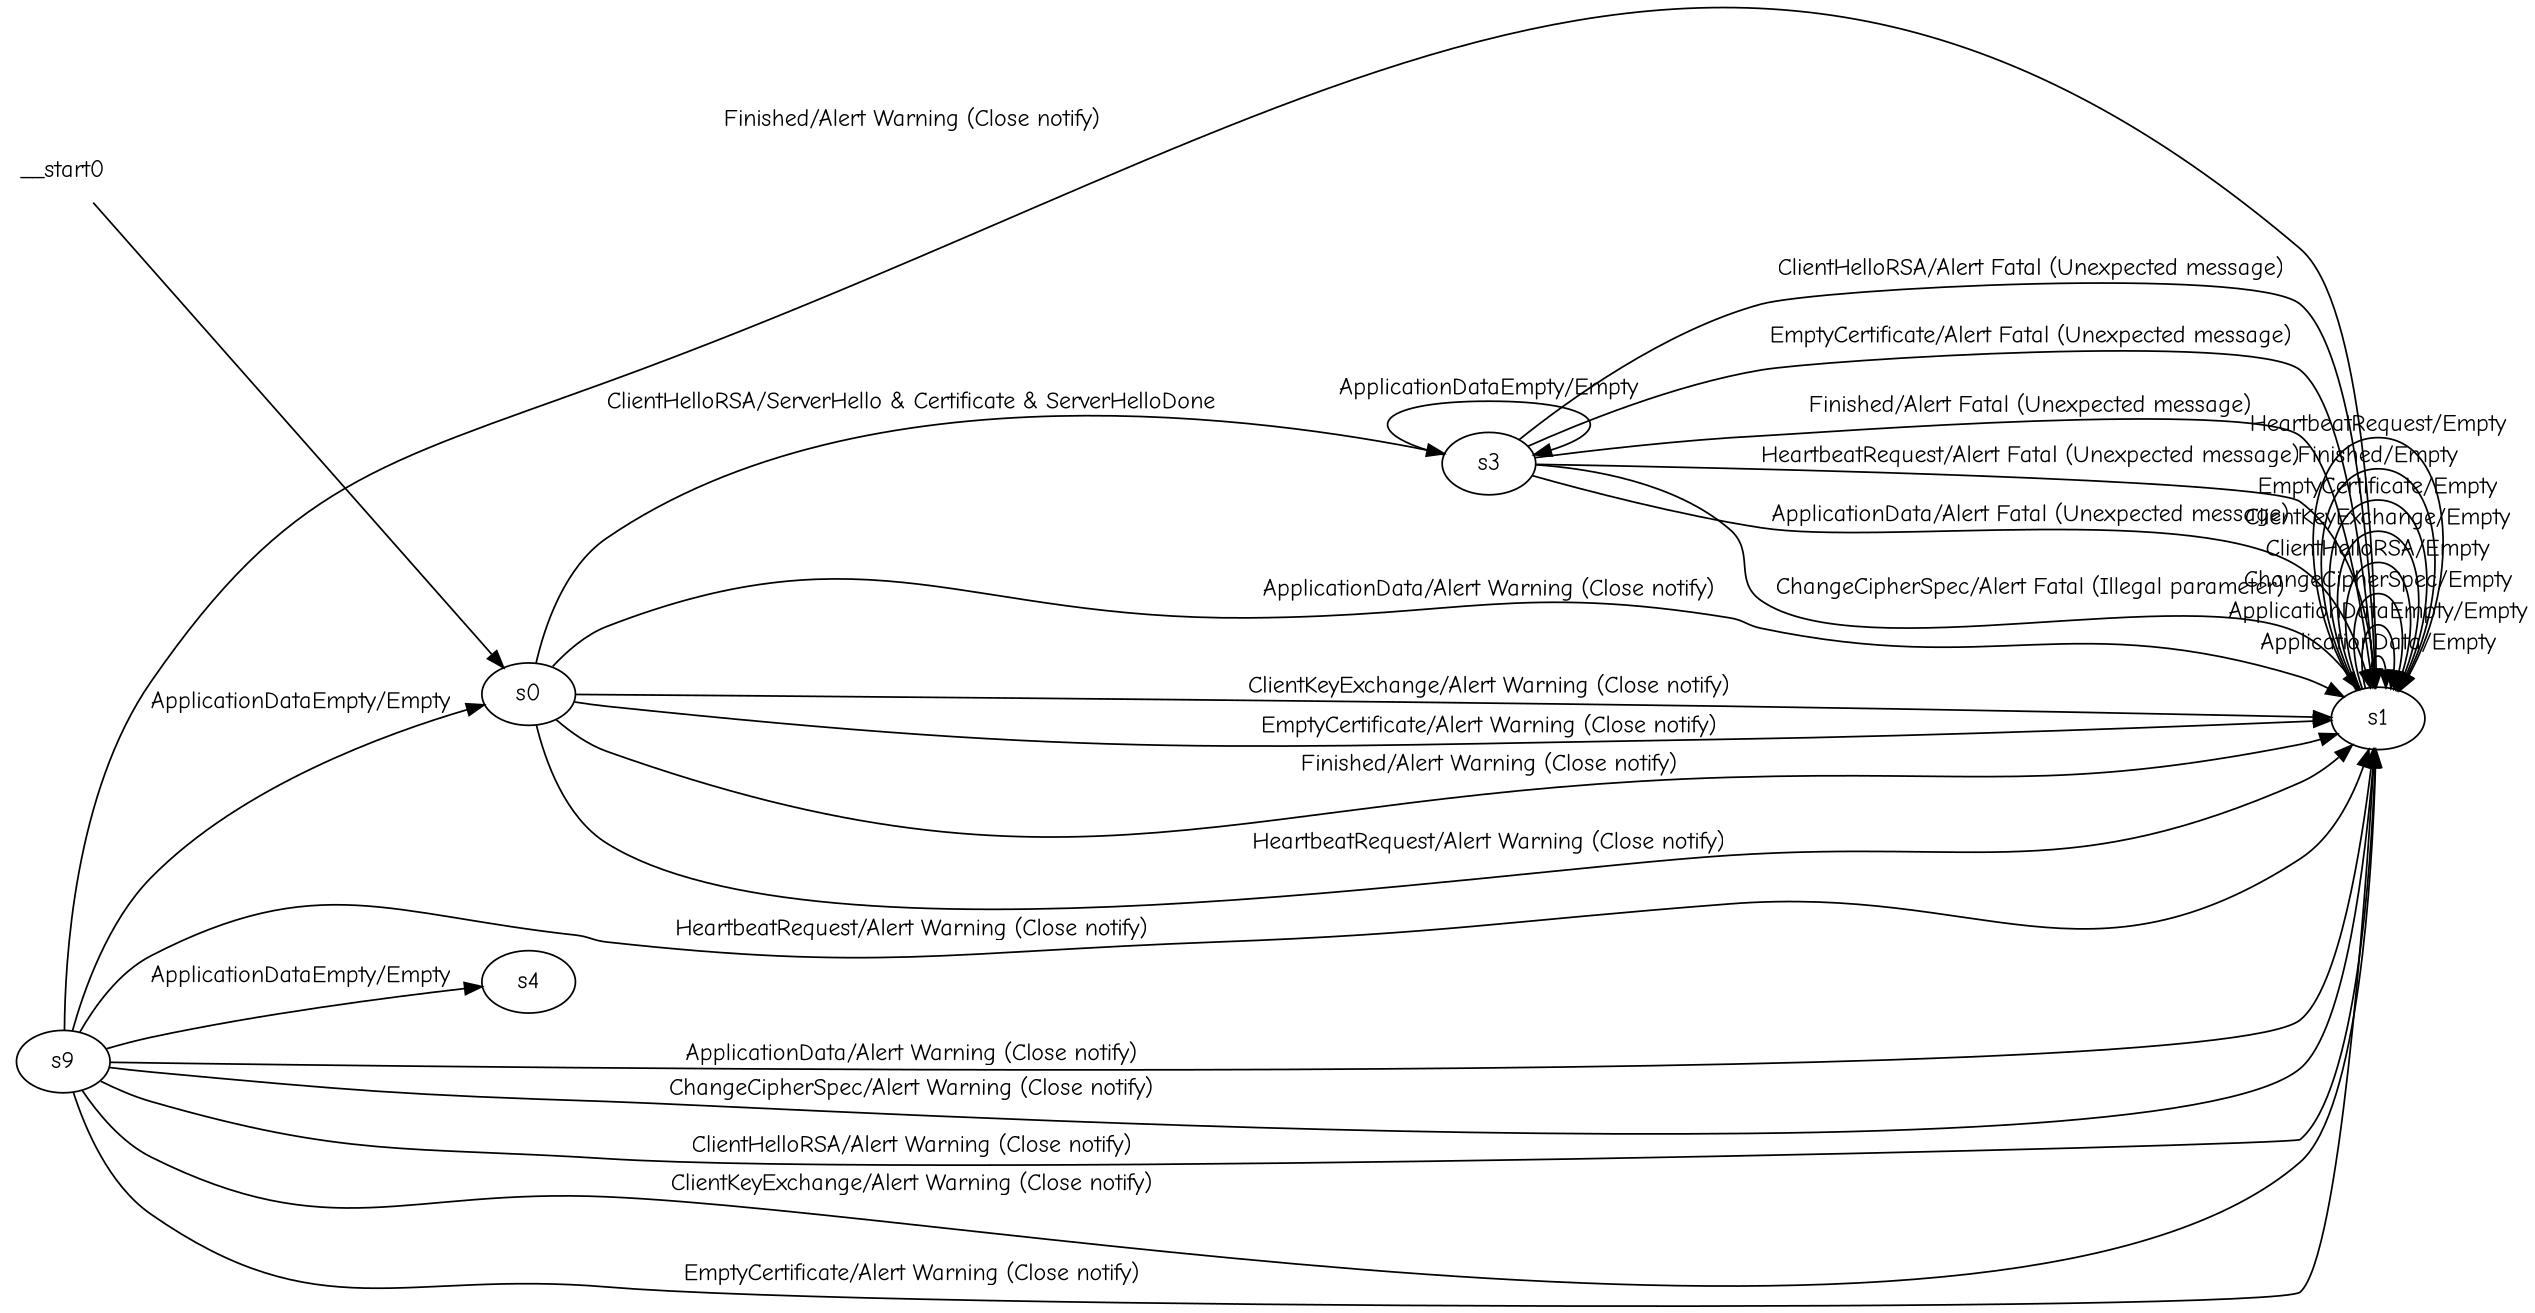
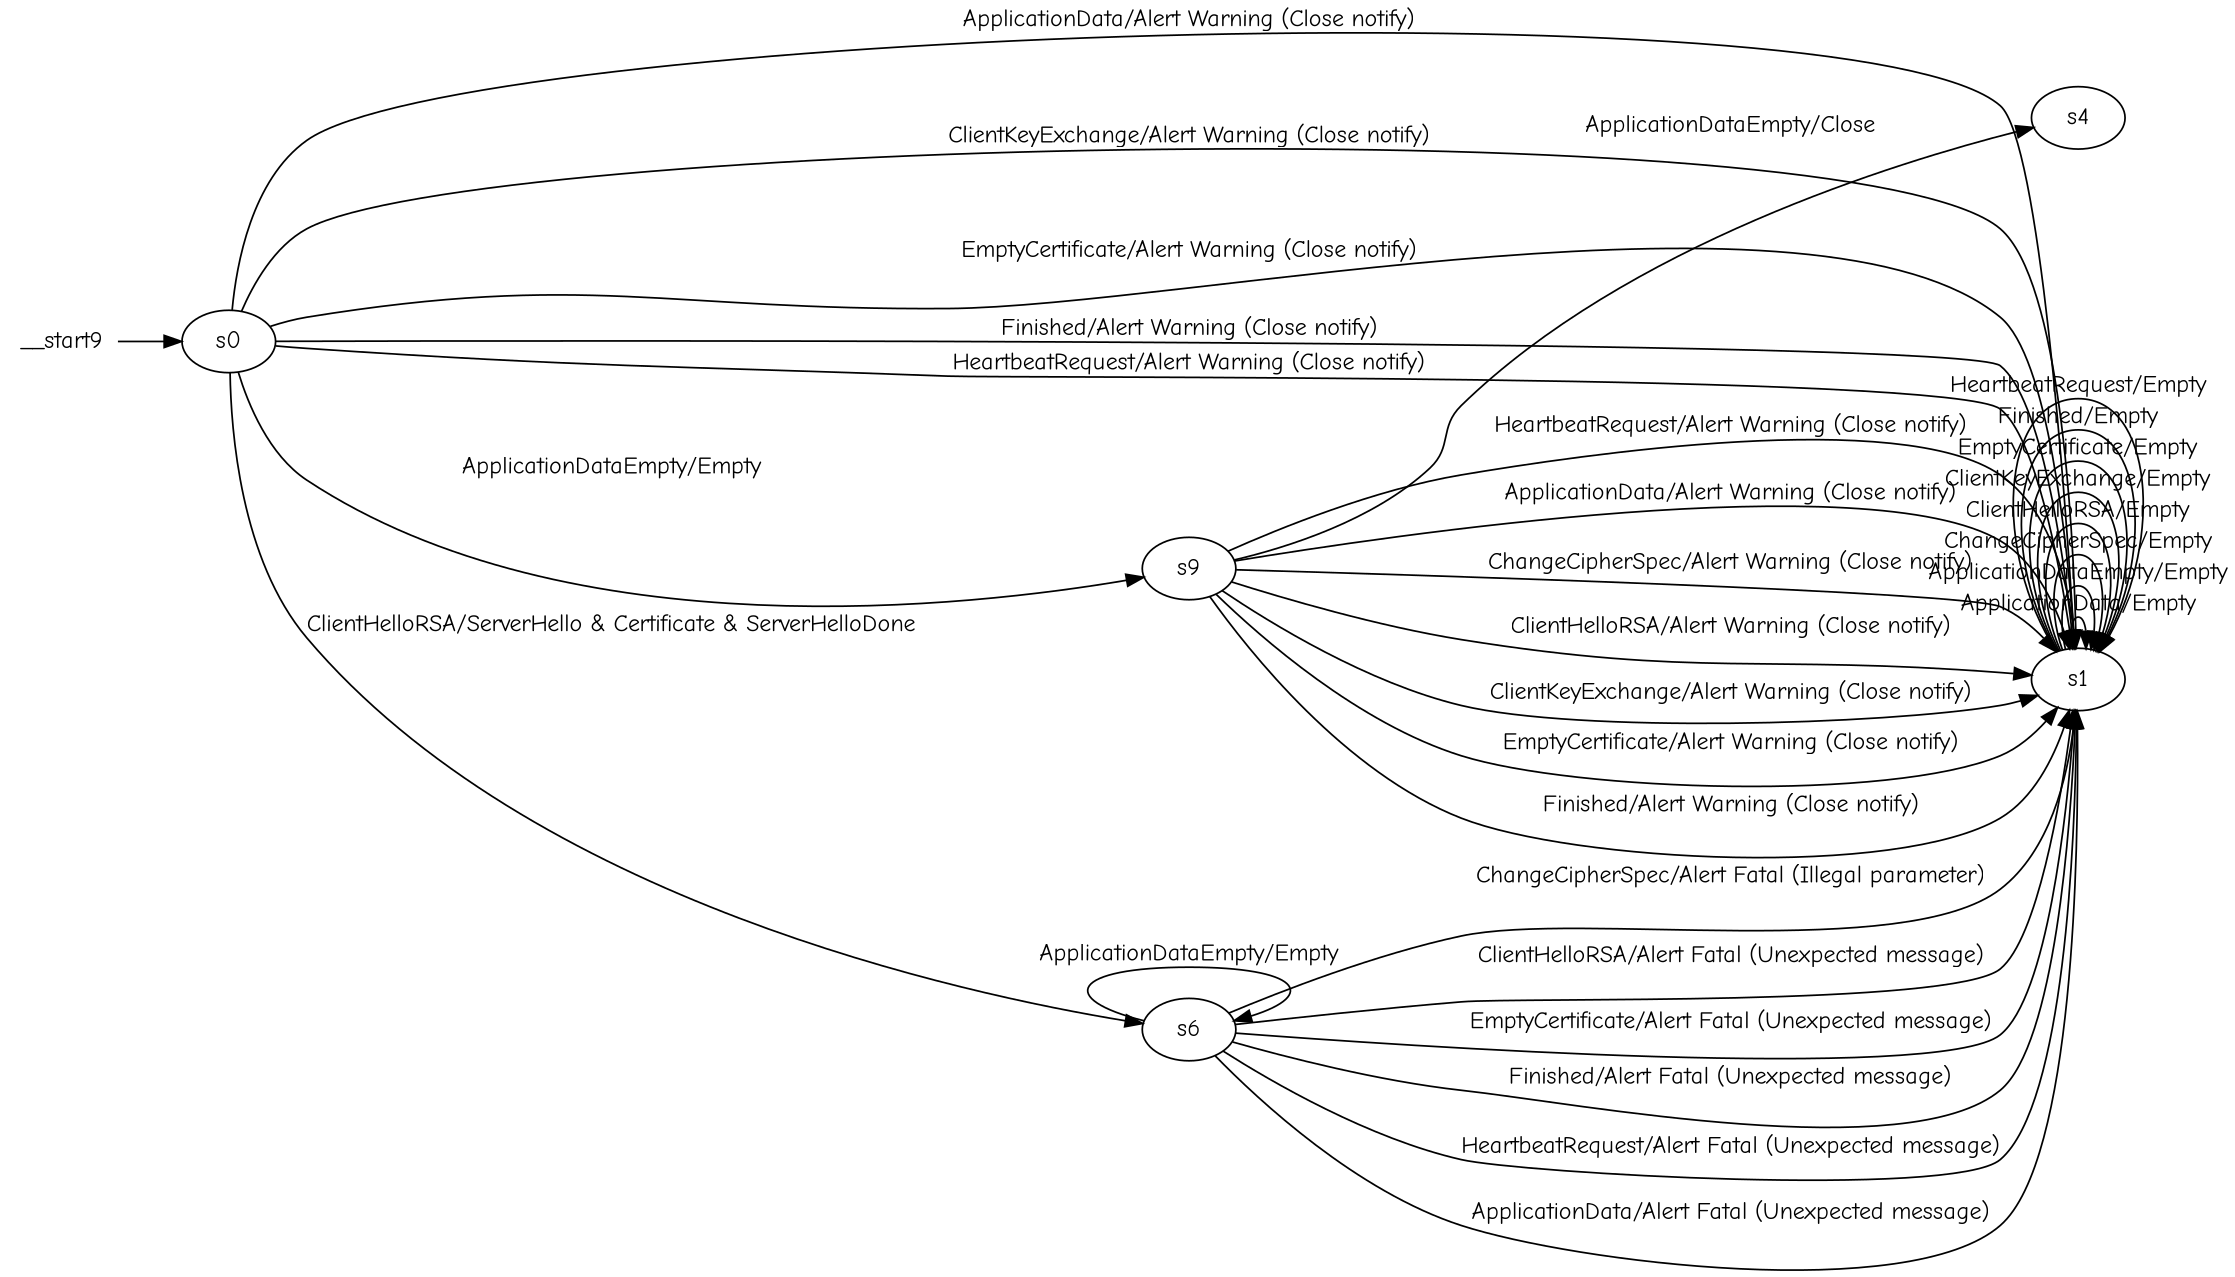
(63, 171) -> (62, 341)
(1489, 464) -> (1189, 1030)
(224, 818) -> (642, 595)
(301, 976) -> (1731, 126)
